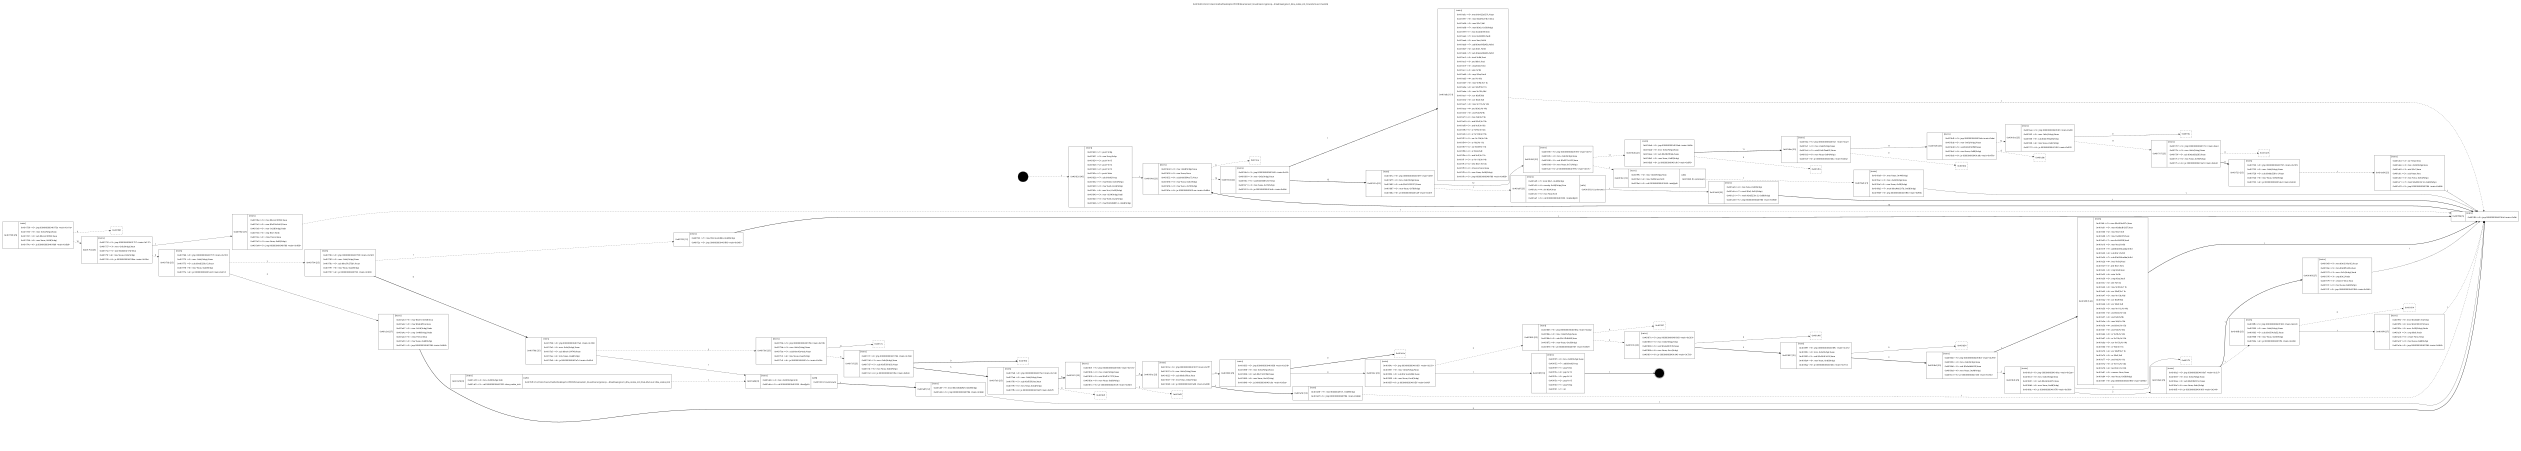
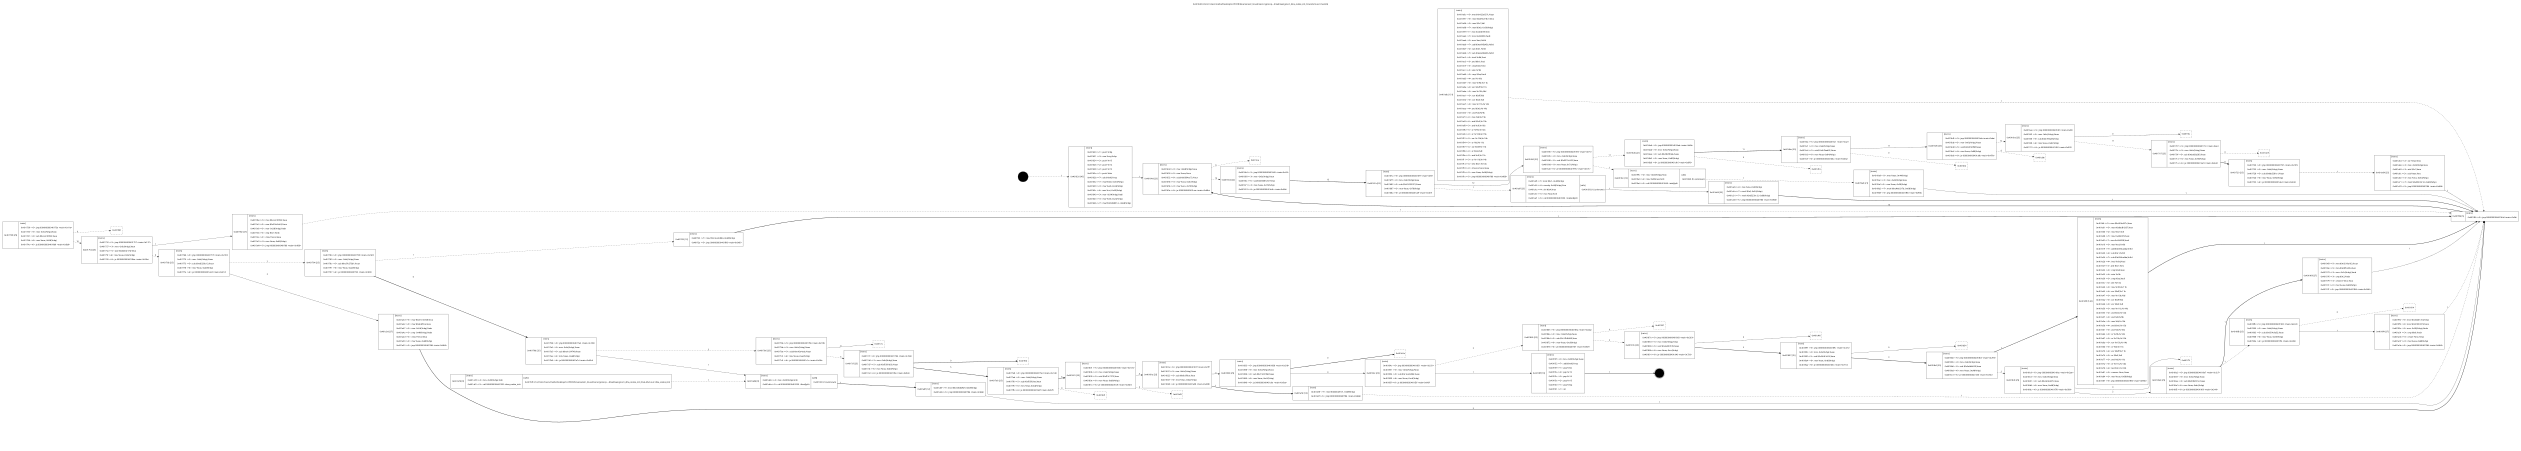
(1363, 138) -> none
